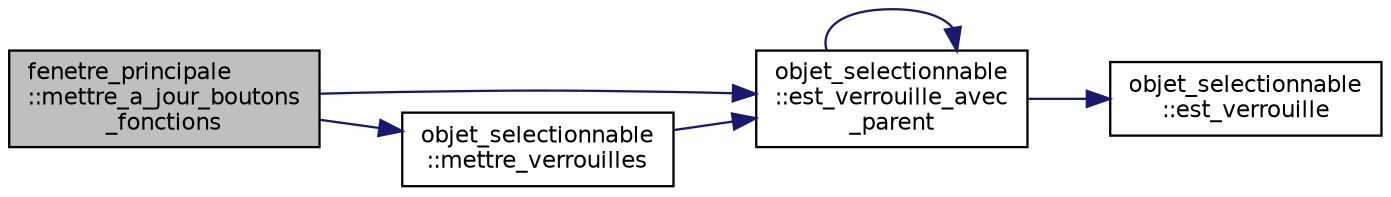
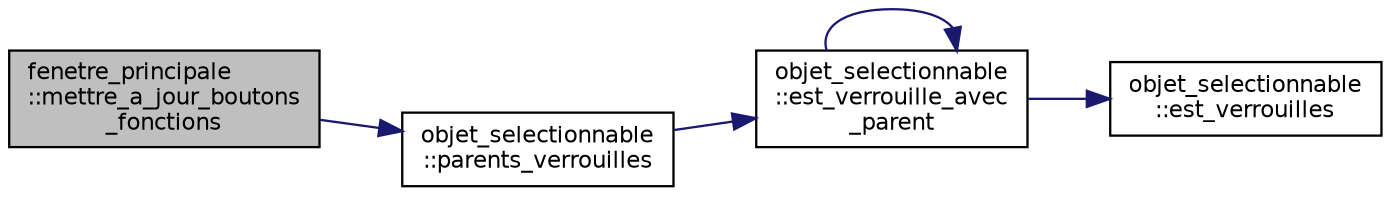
(526, 91) -> none
(1246, 99) -> (1246, 99)
(538, 149) -> (538, 149)
